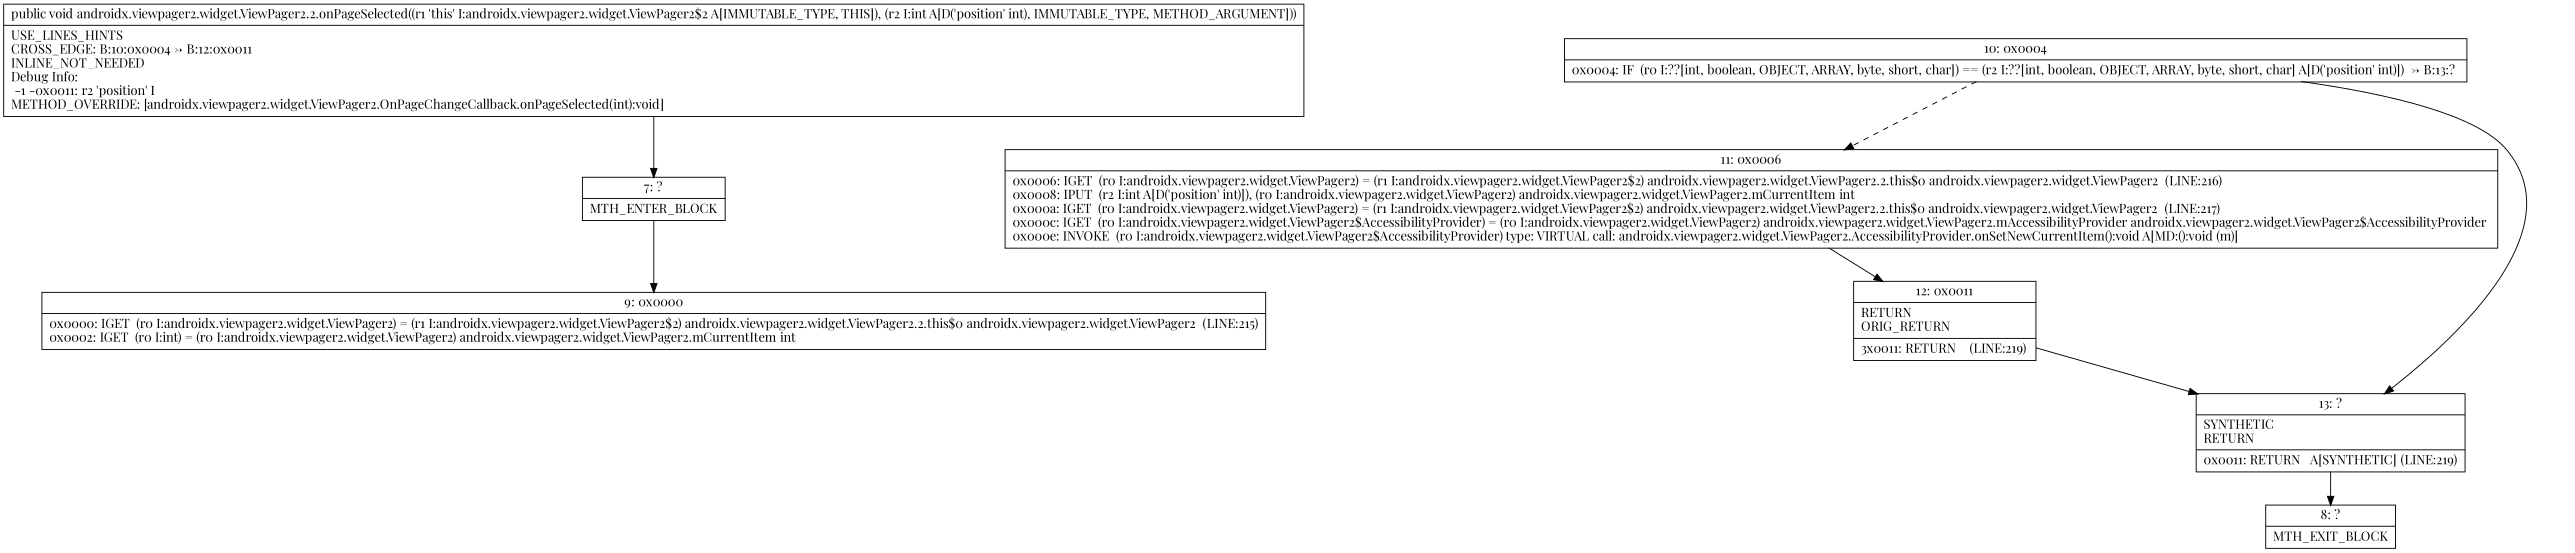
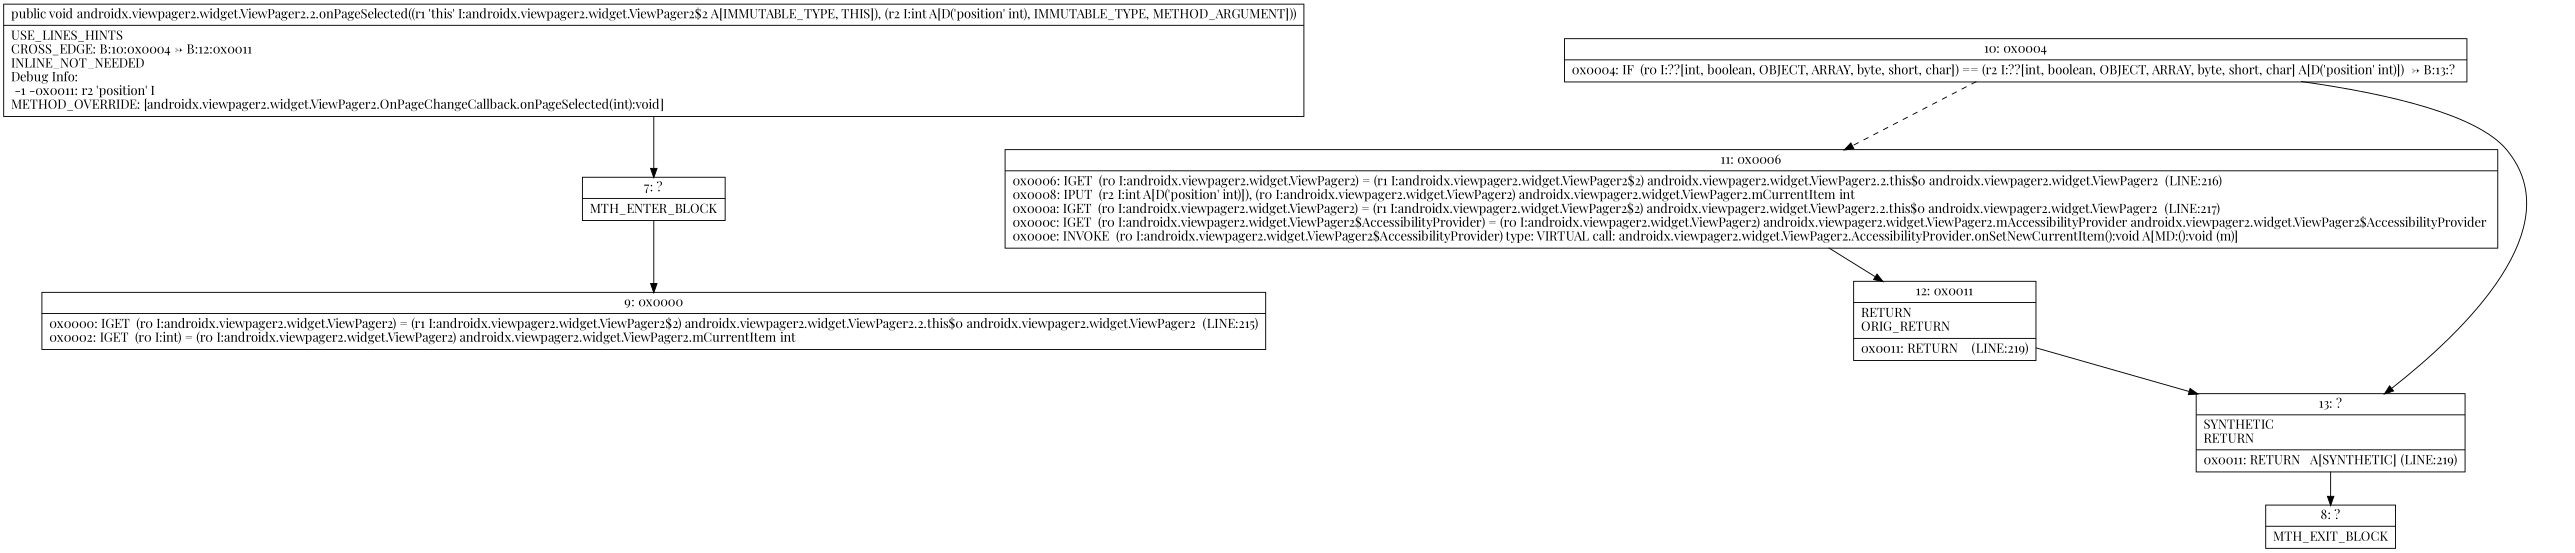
(1944, 349) -> (1945, 349)
